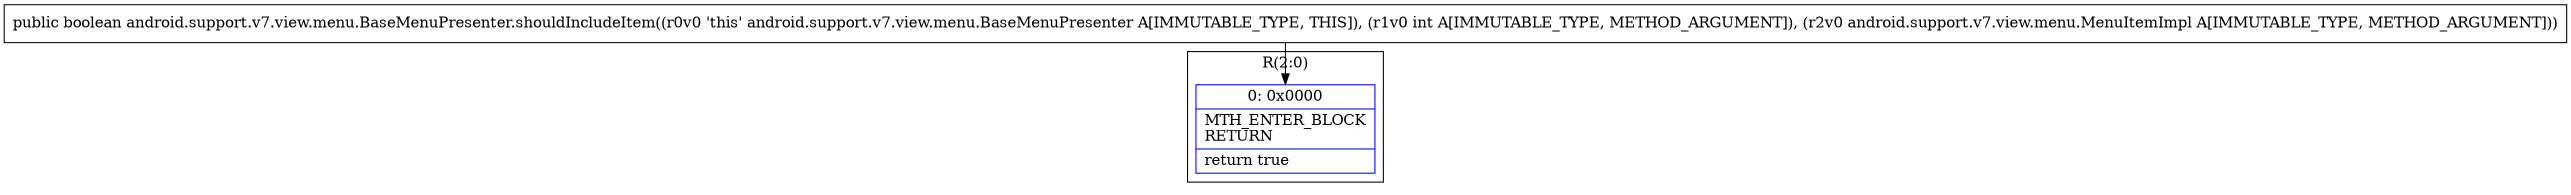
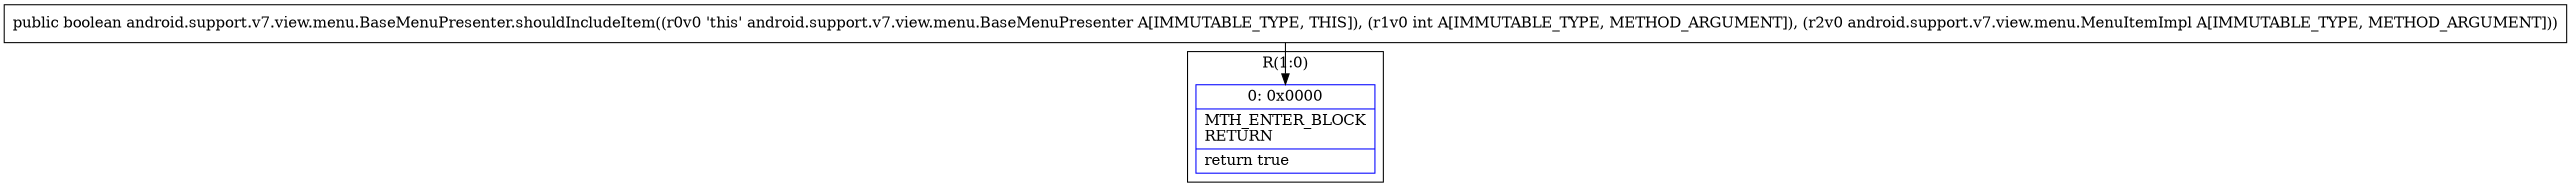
(1285, 64) -> (1285, 64)
